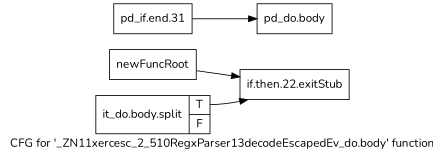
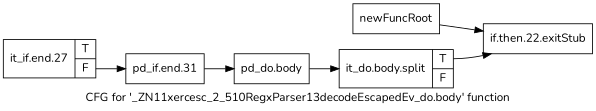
none -> (50, 59)
none -> (320, 69)
